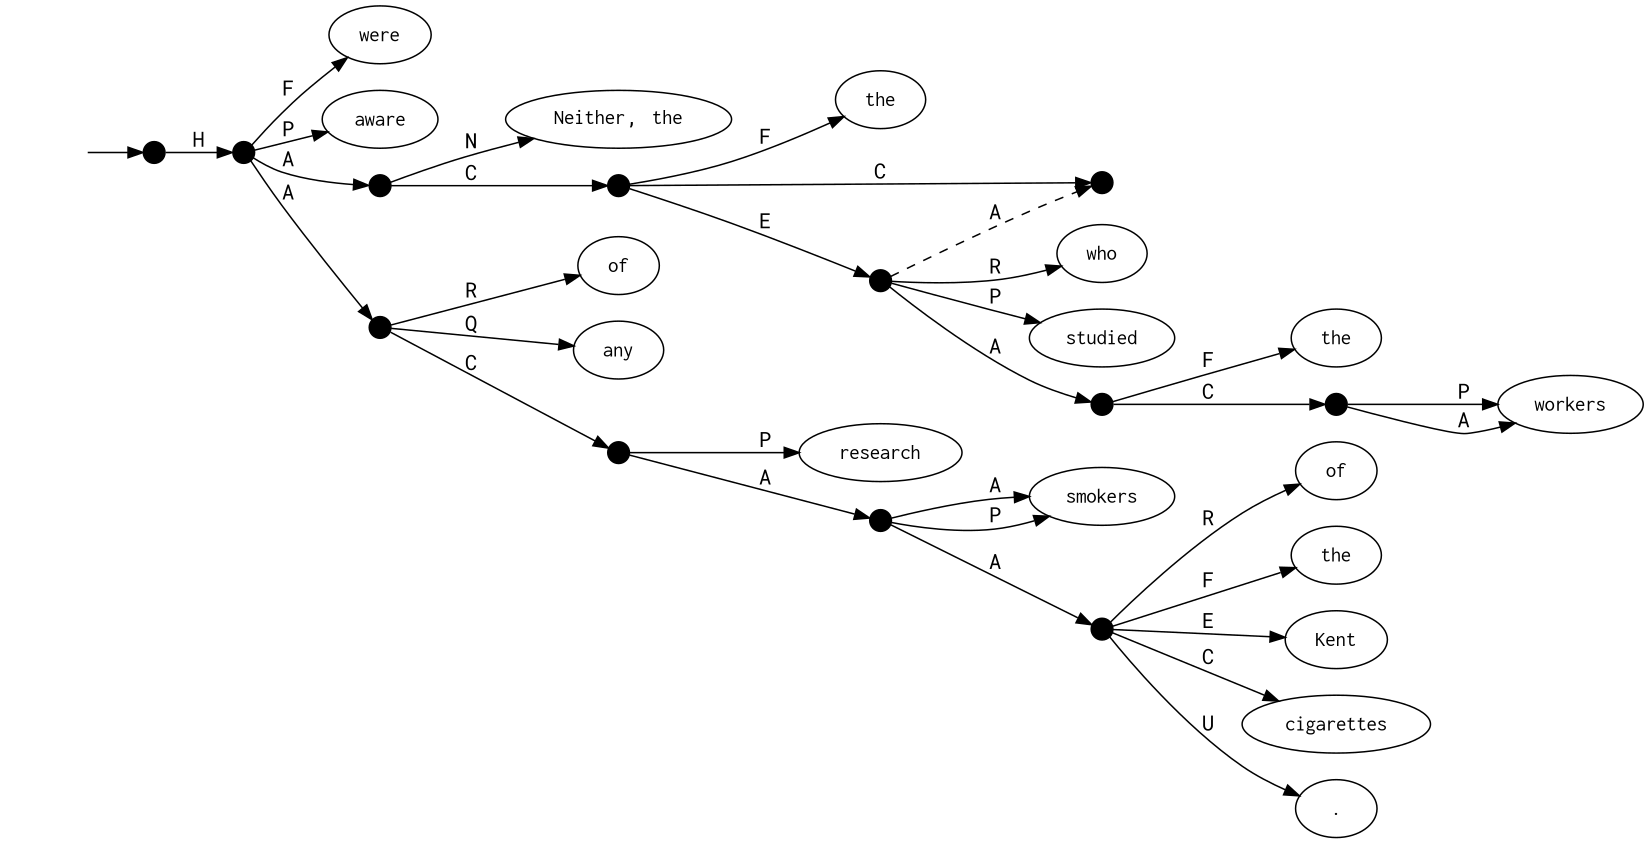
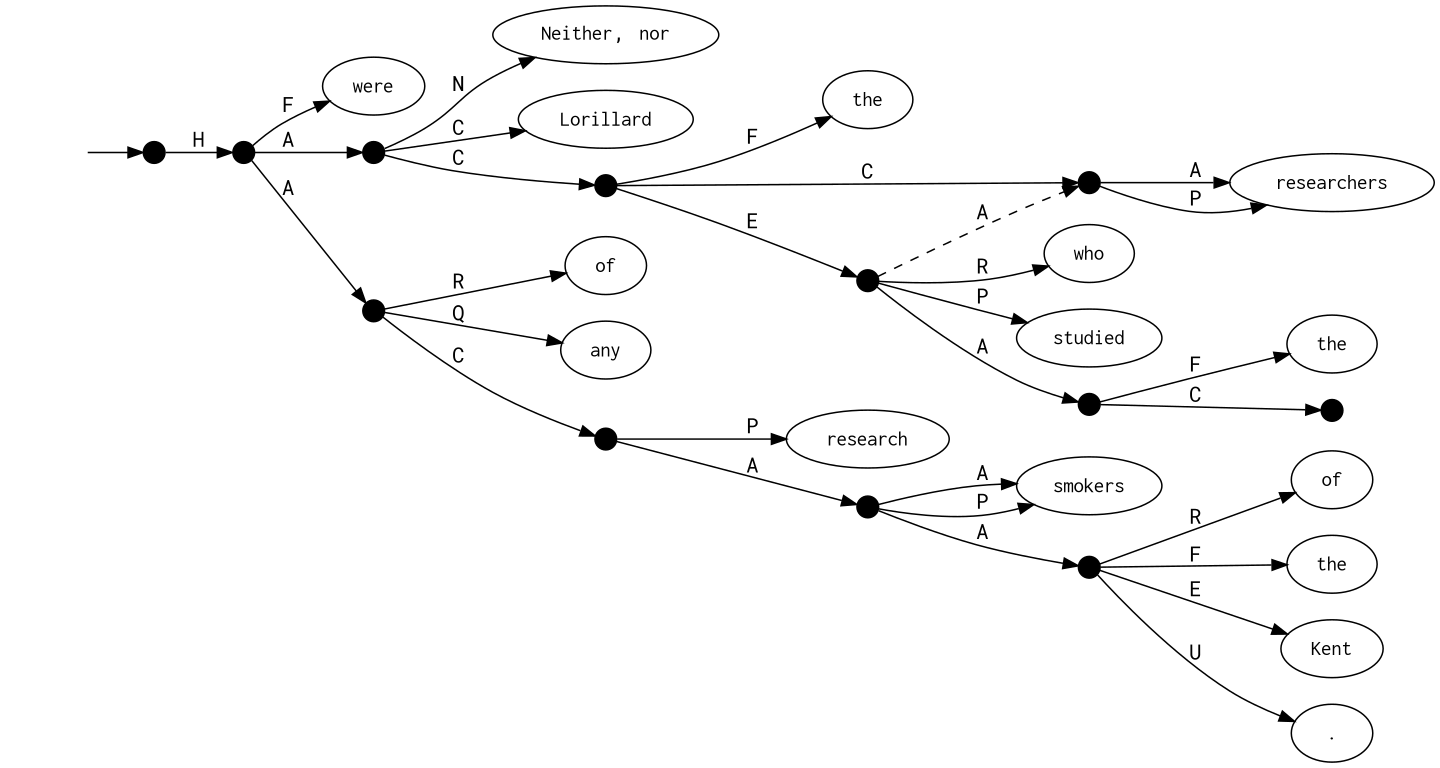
(668, 118) -> (655, 33)
(380, 119) -> none
none -> (606, 119)
none -> (1332, 183)
(1571, 404) -> none
(1336, 724) -> none
